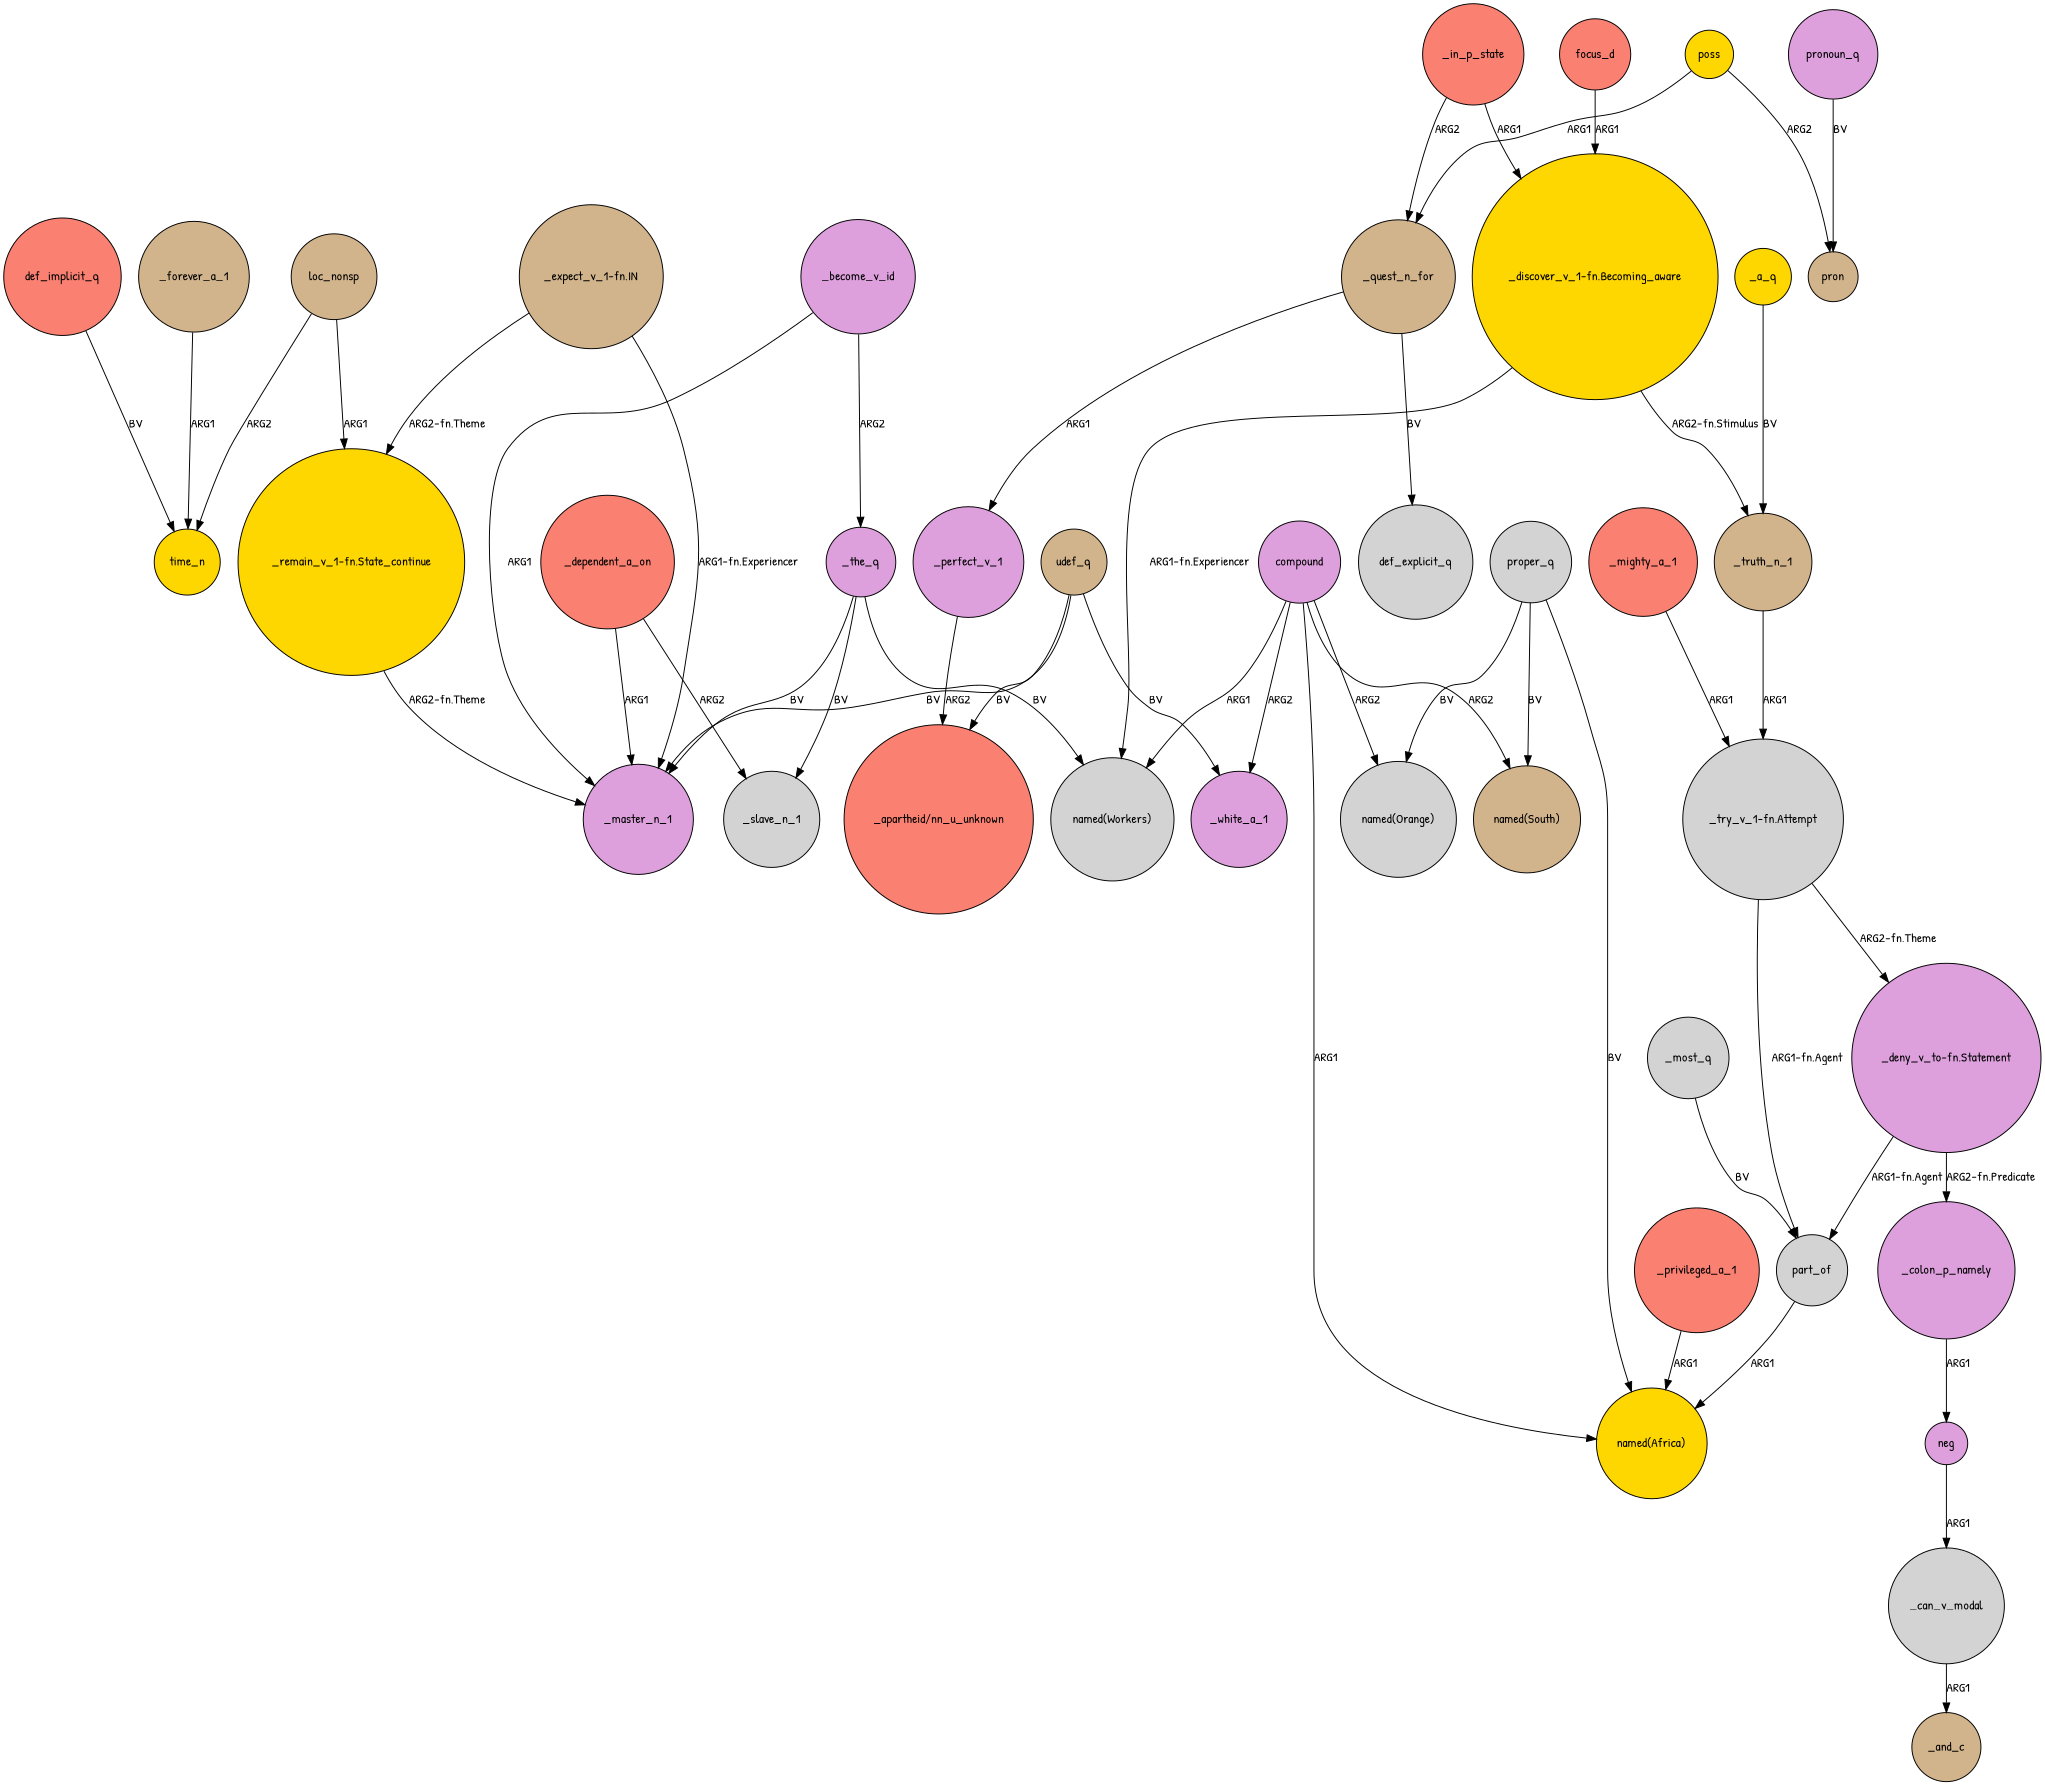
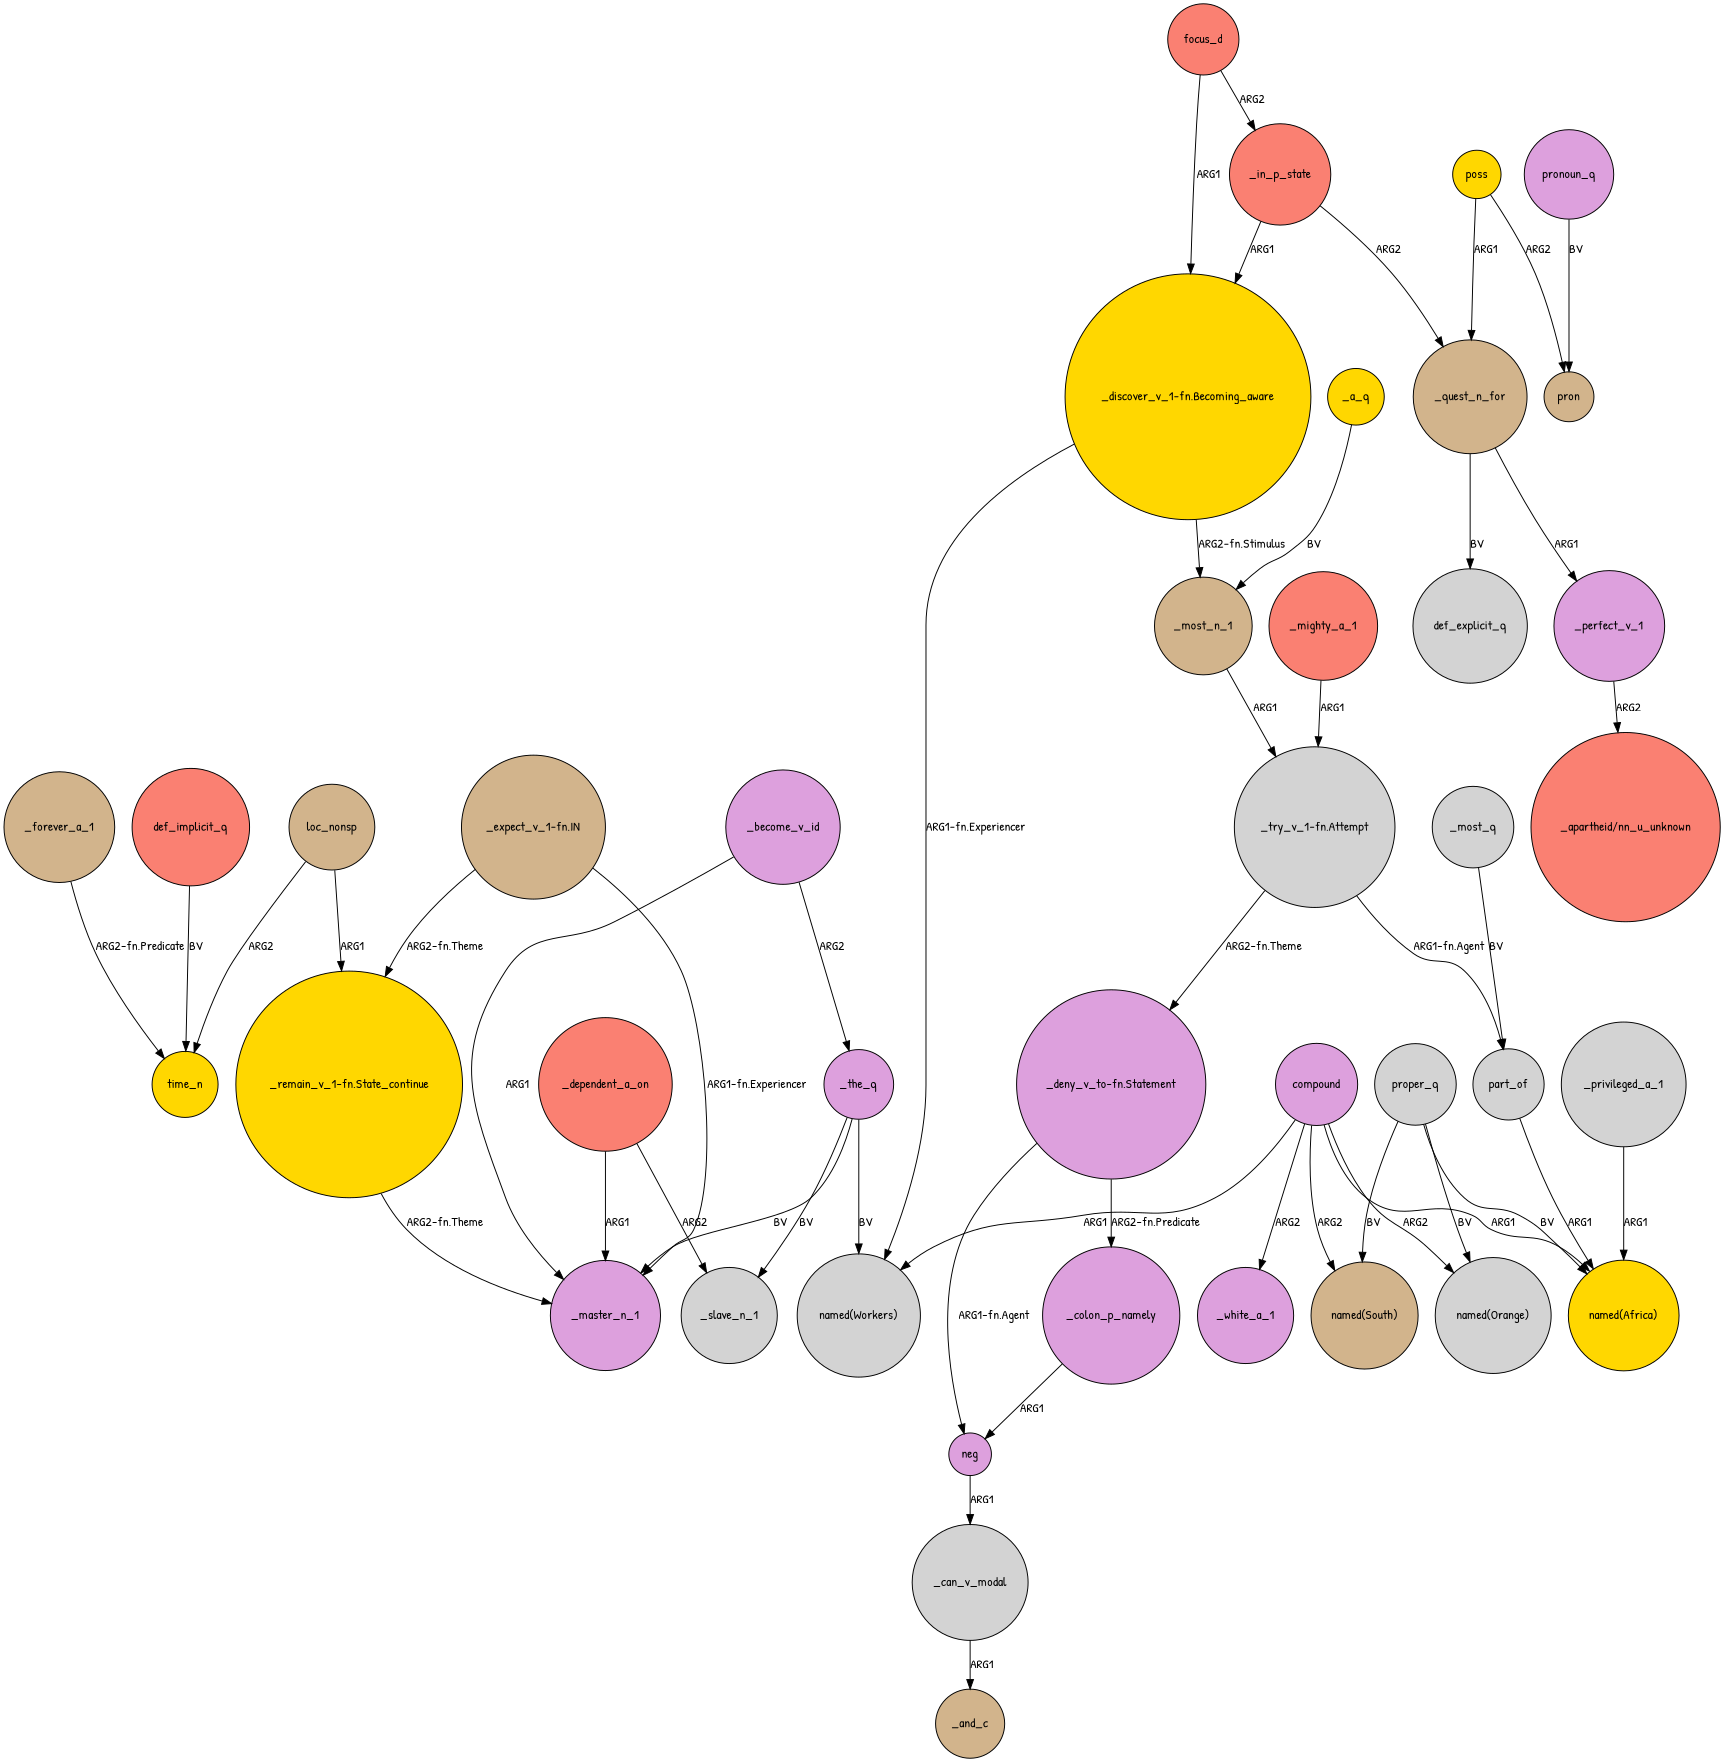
none -> (1236, 96)
(203, 424) -> (140, 946)
(1074, 562) -> none
(1763, 562) -> (1203, 626)
(1863, 1183) -> (953, 1271)
(1697, 1270) -> (1624, 1084)
